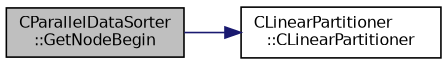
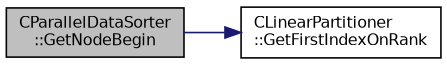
(341, 33) -> (341, 33)
